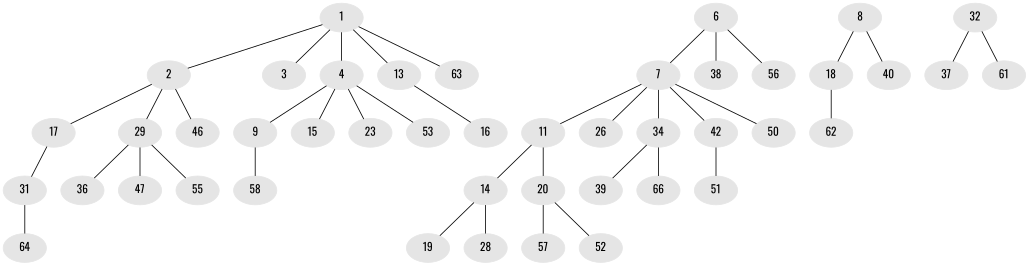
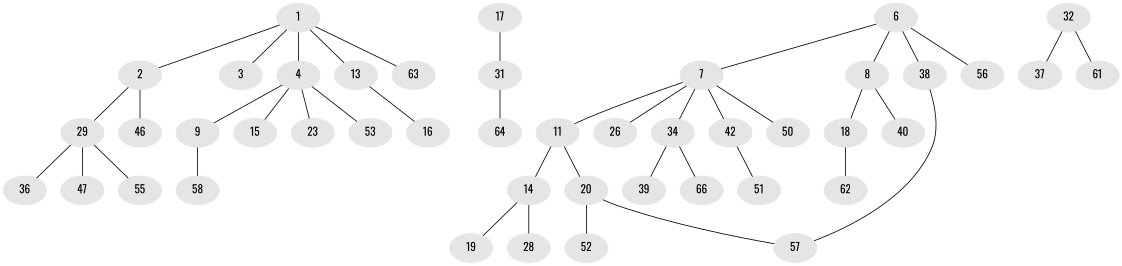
none -> (882, 46)
(111, 104) -> none
none -> (905, 186)
